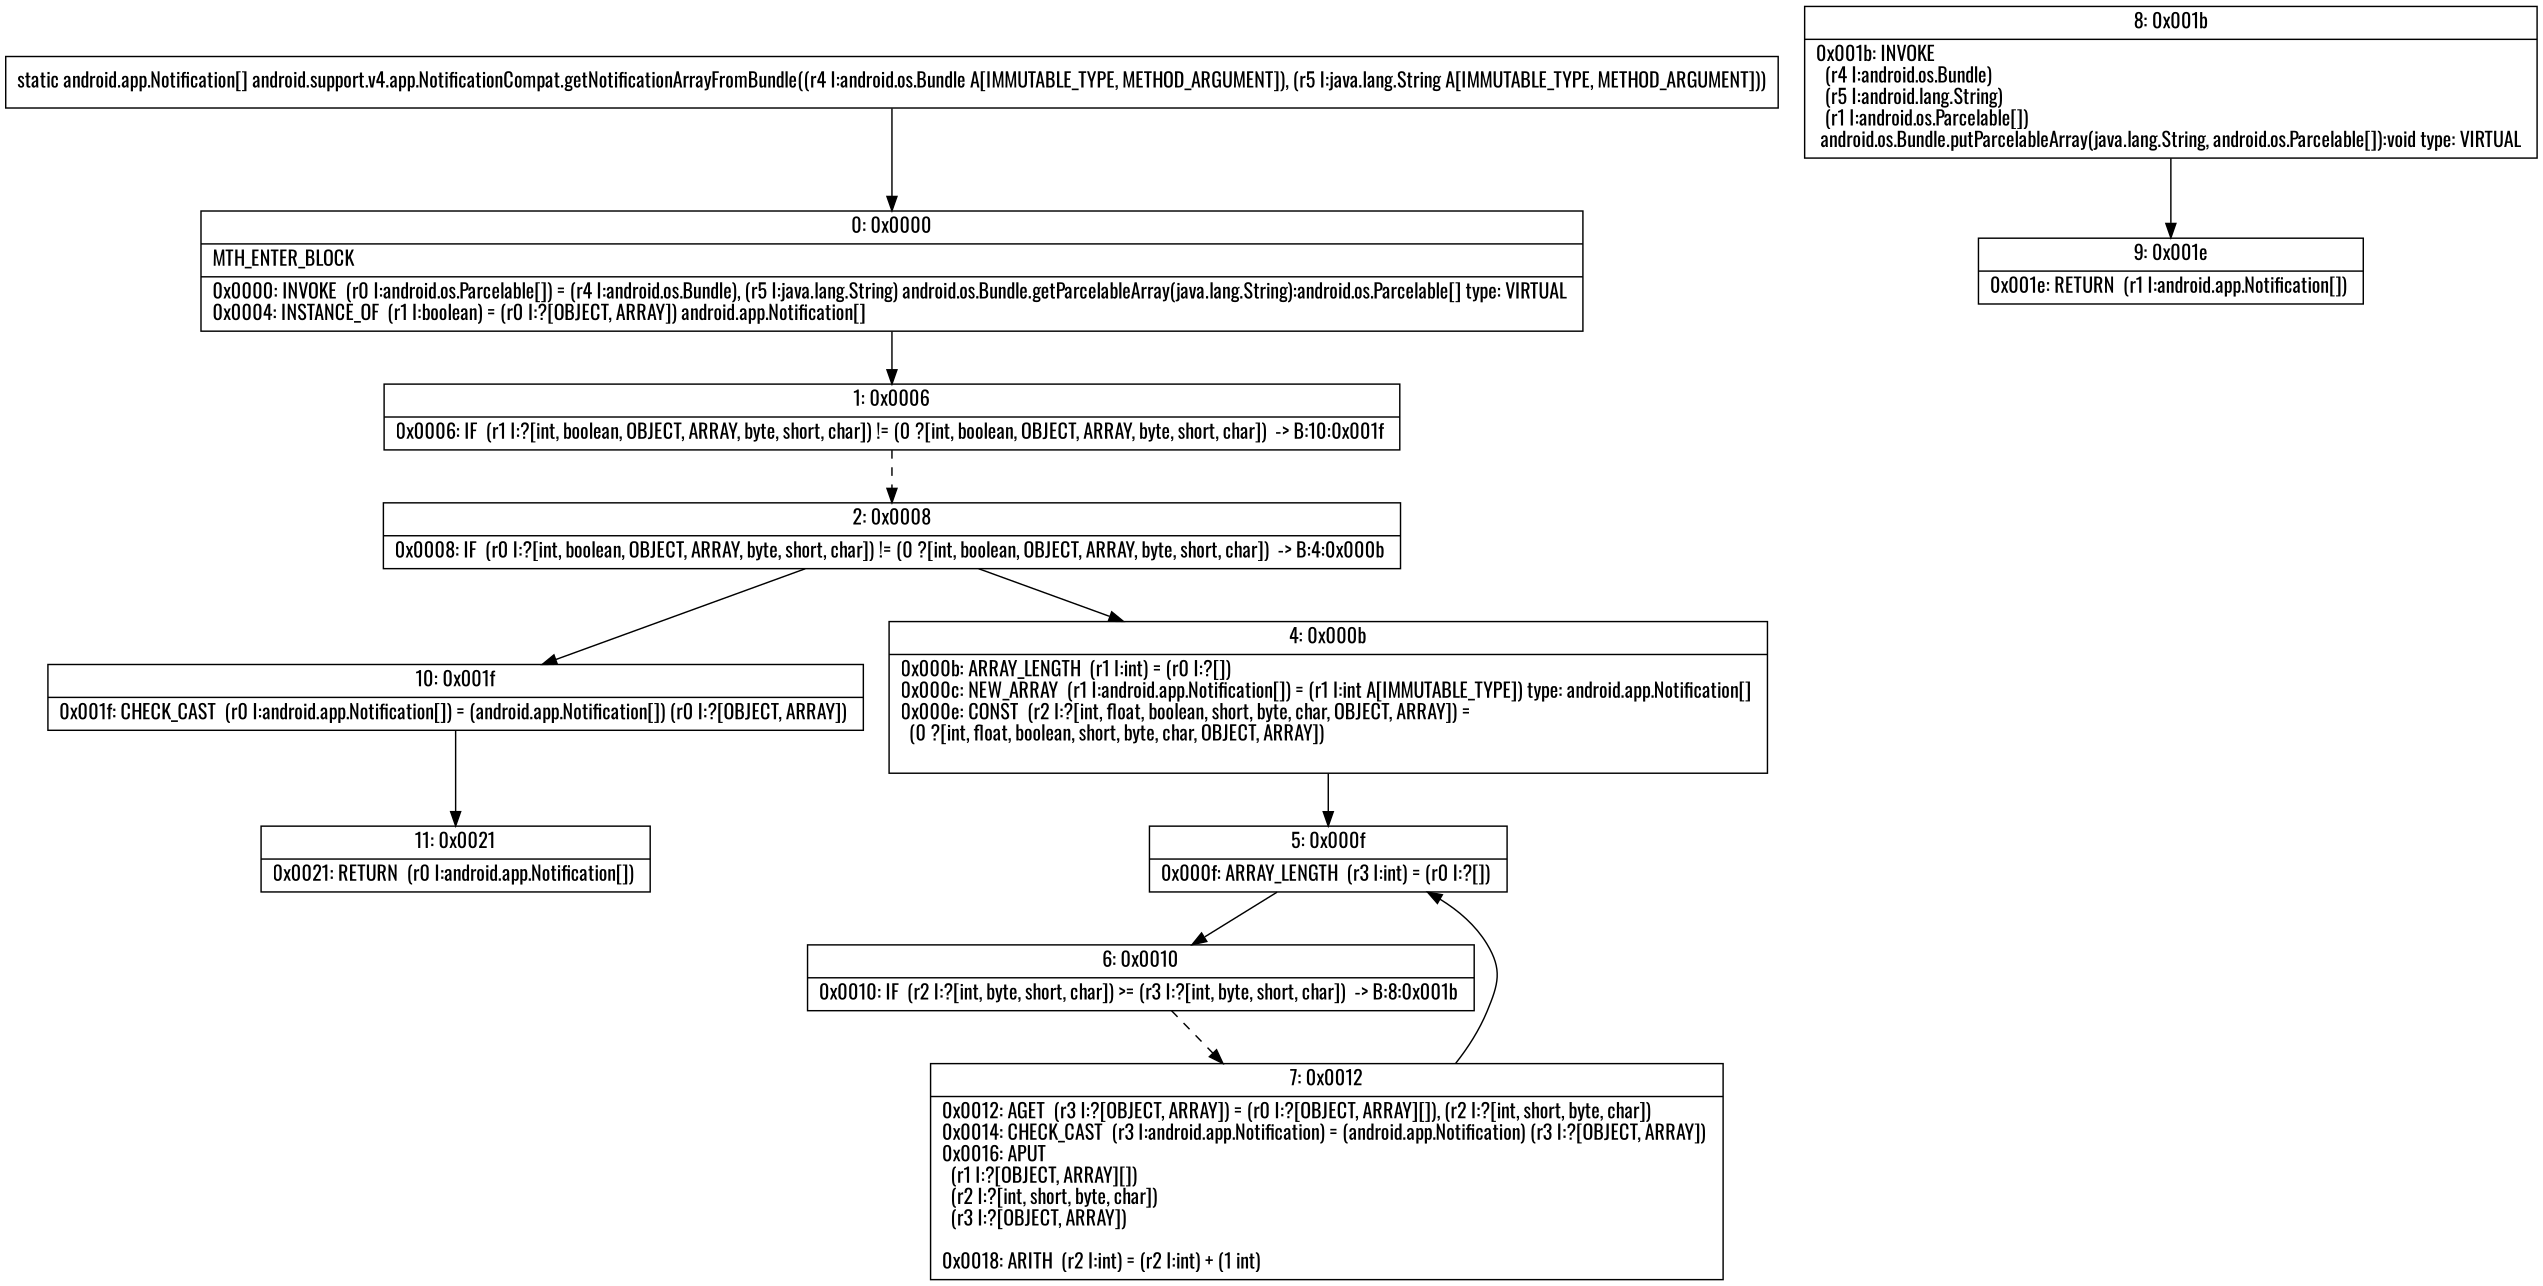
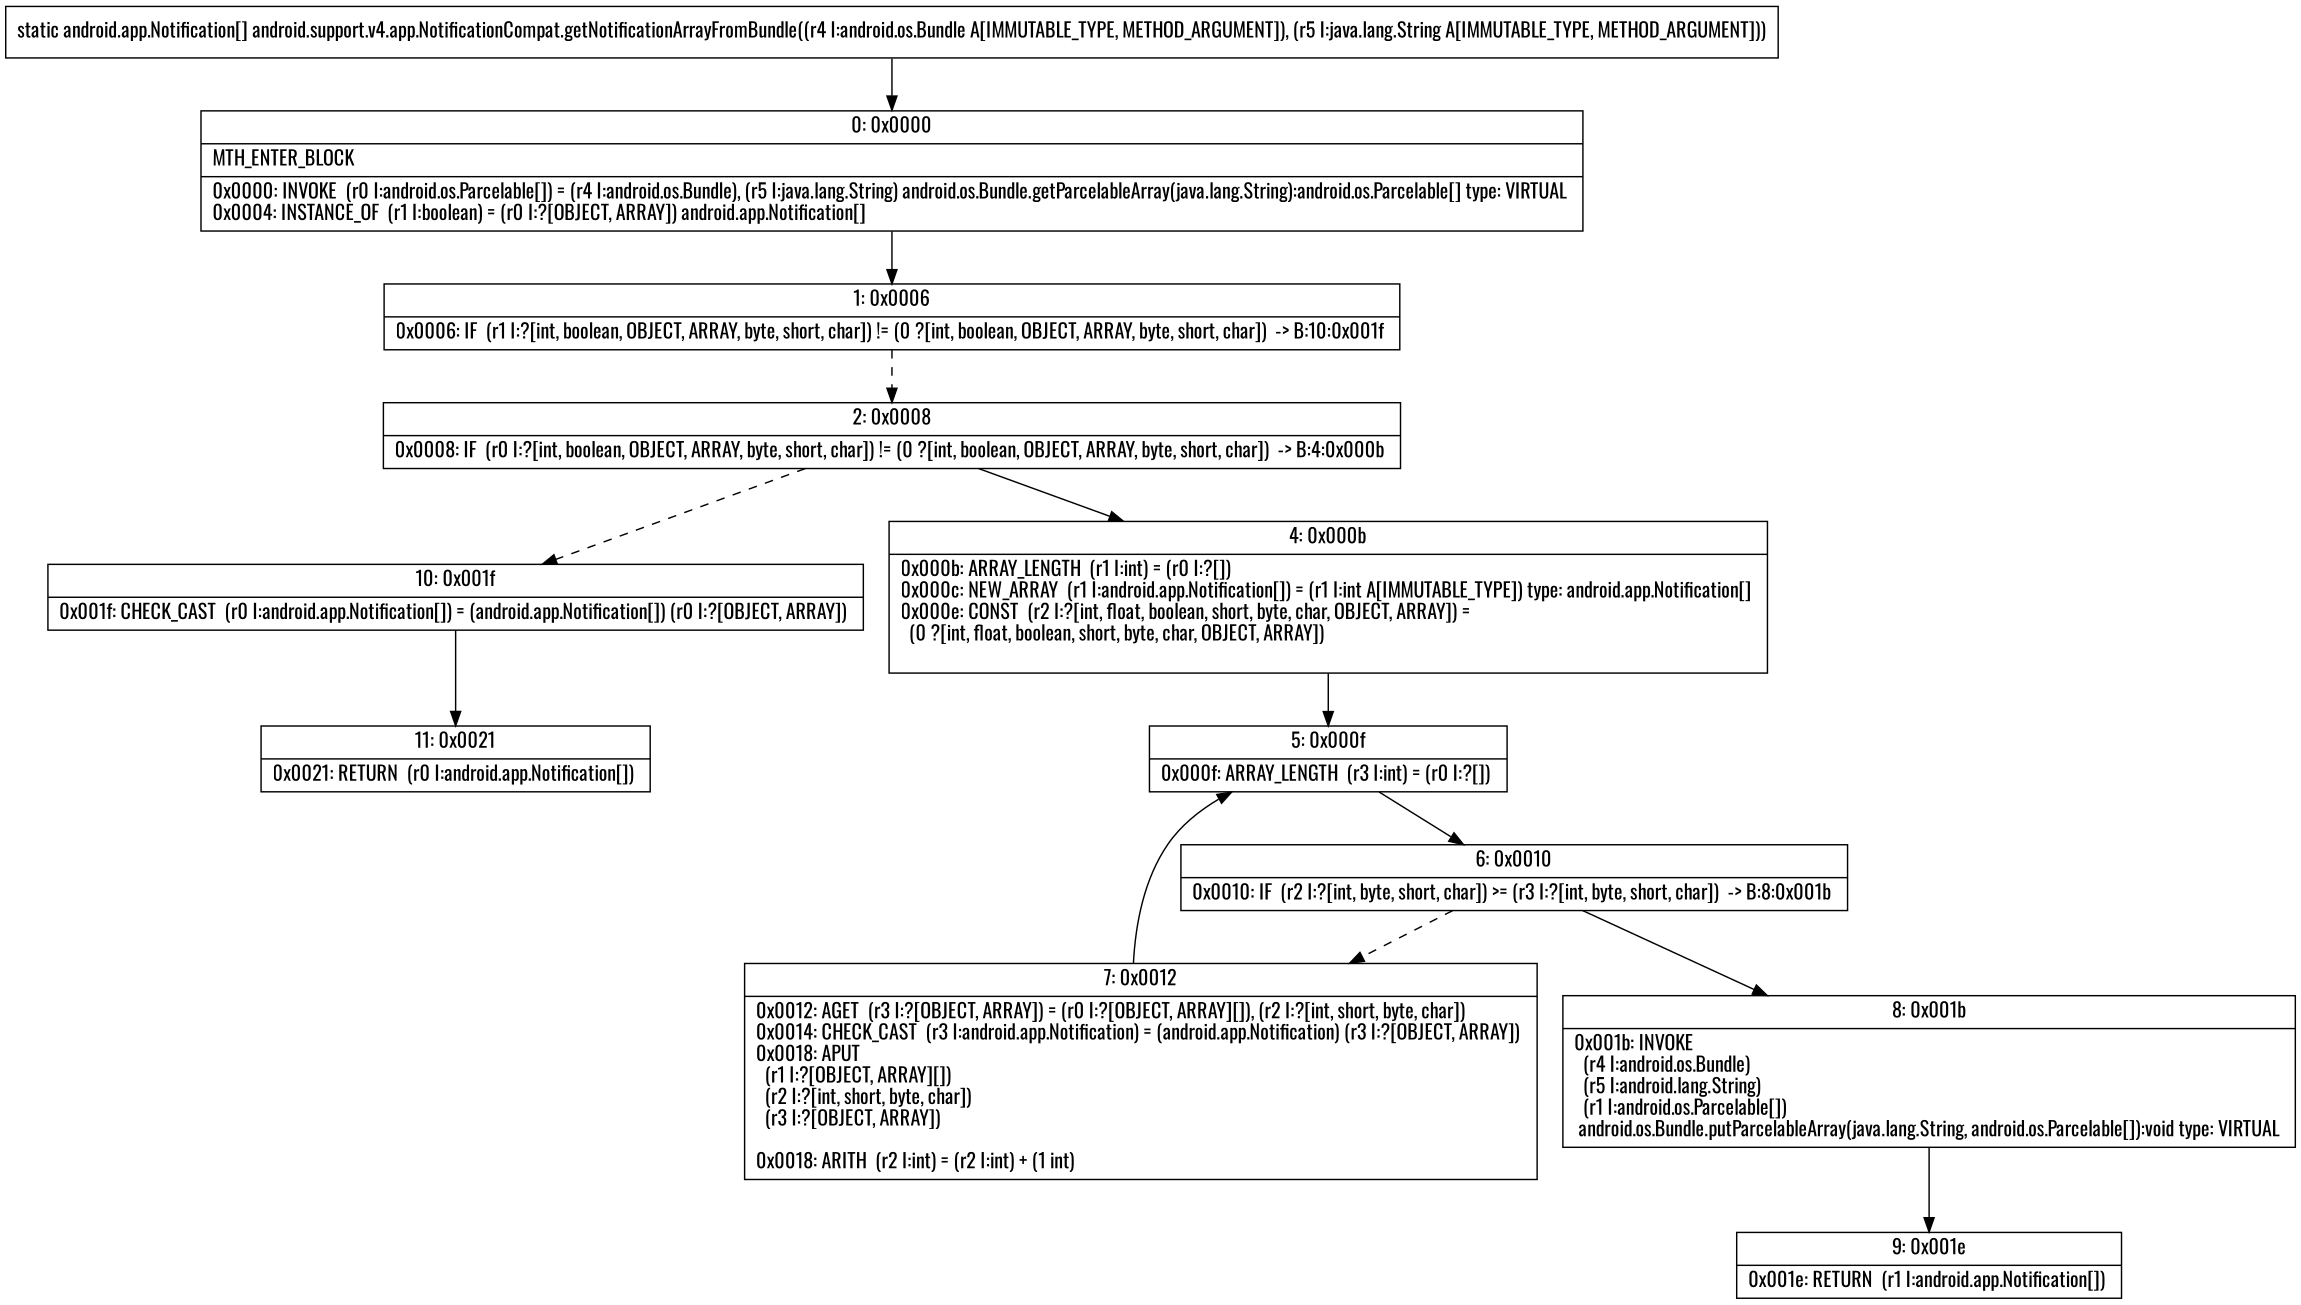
(681, 614) -> (681, 514)
none -> (1668, 950)
(999, 1155) -> (813, 1055)
